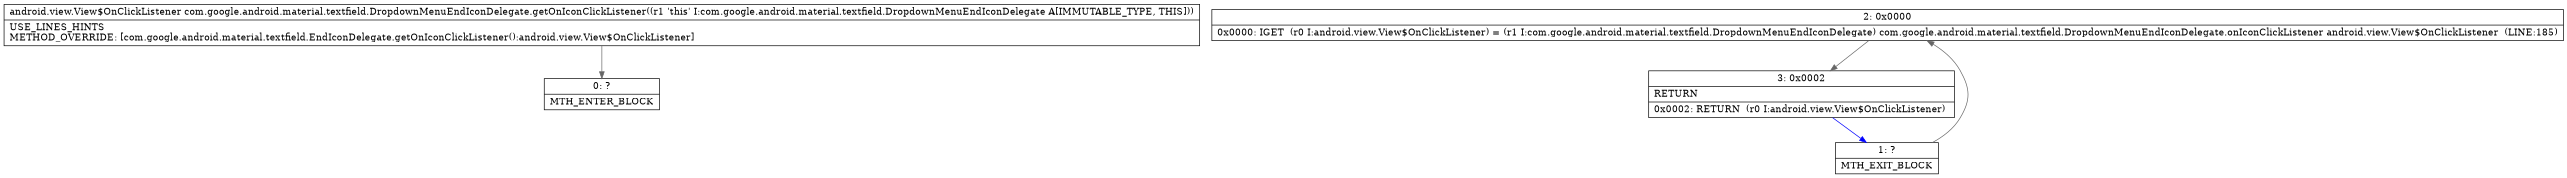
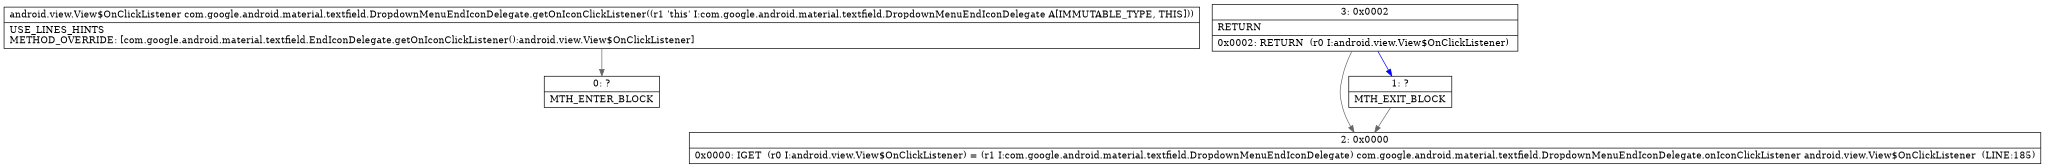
(1852, 54) -> (1340, 89)
